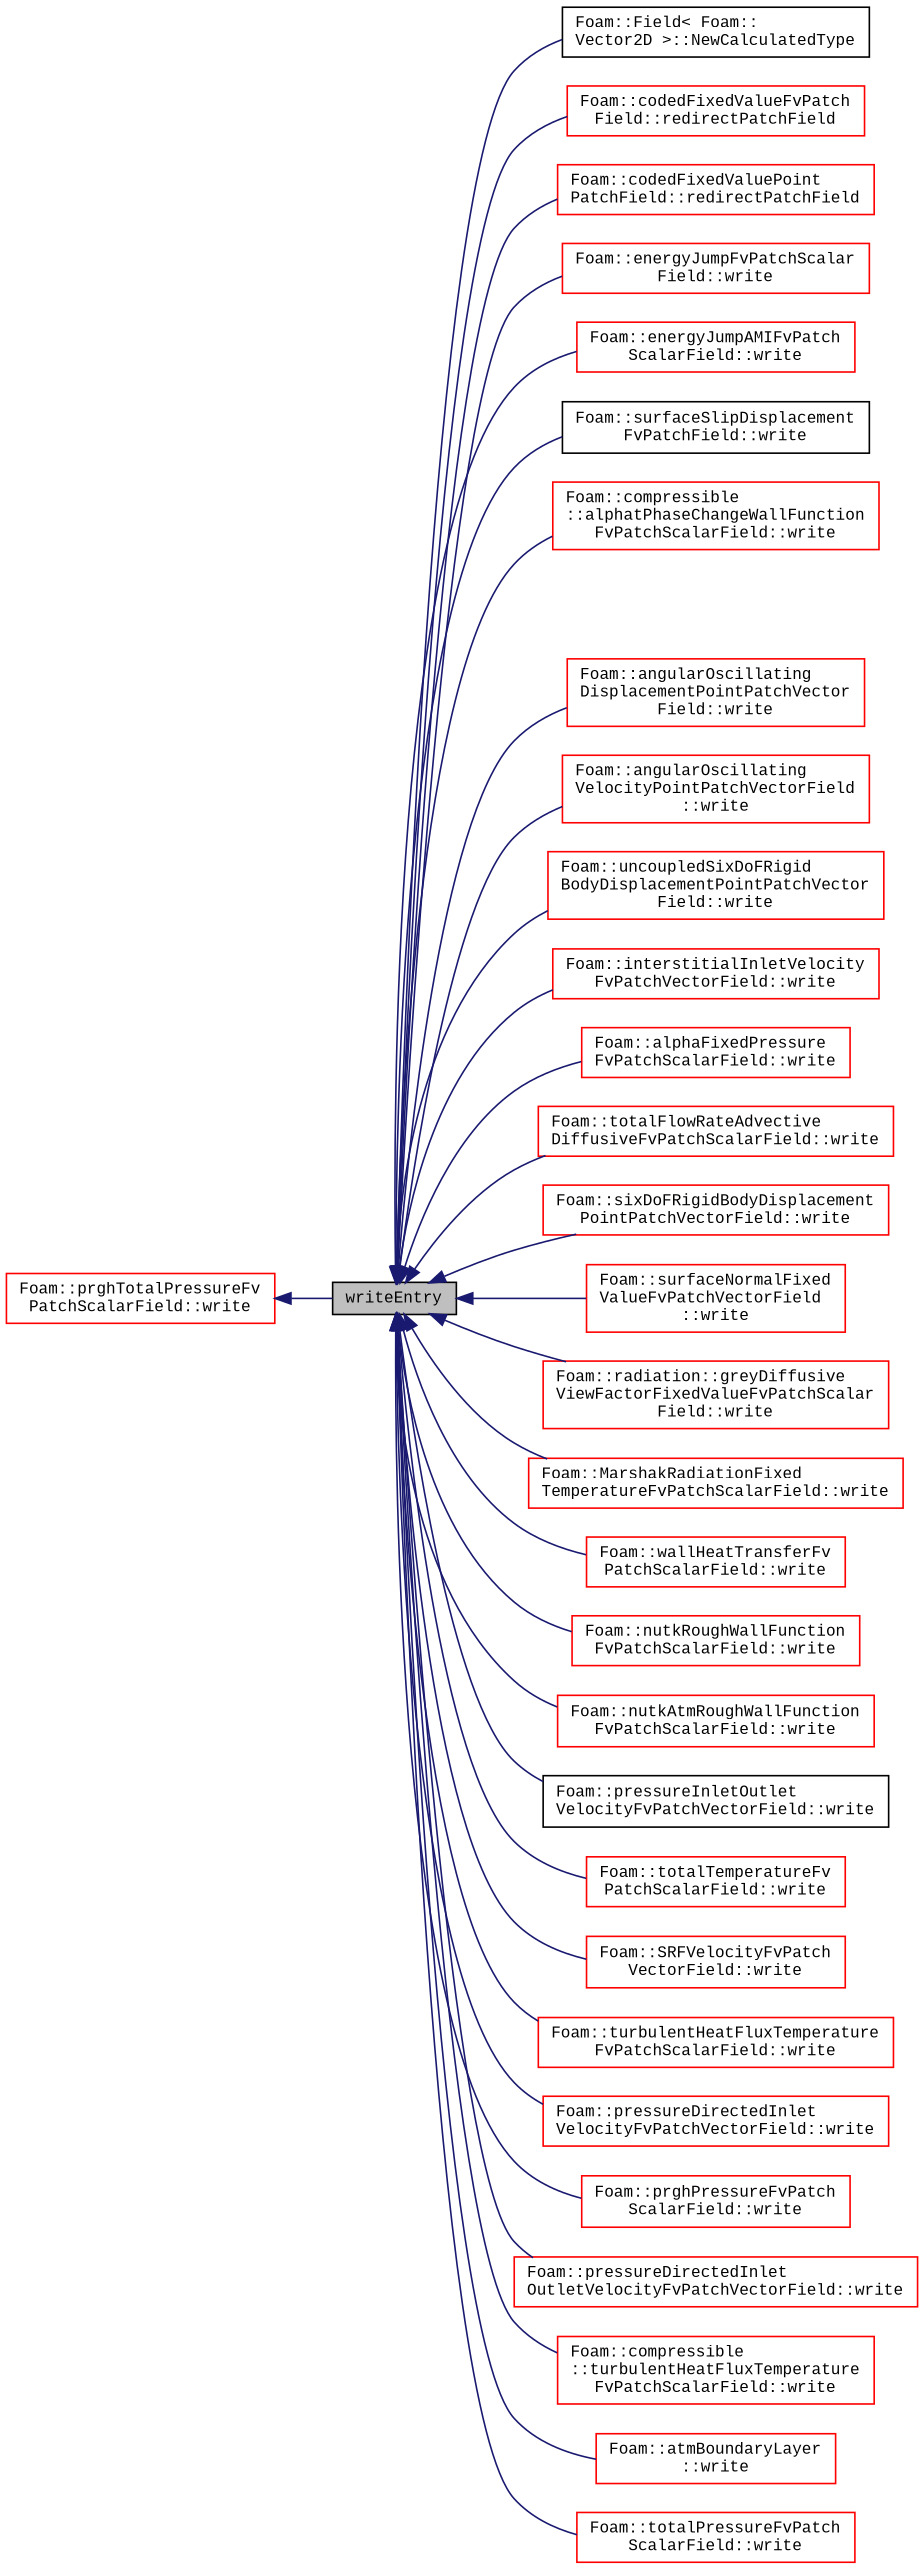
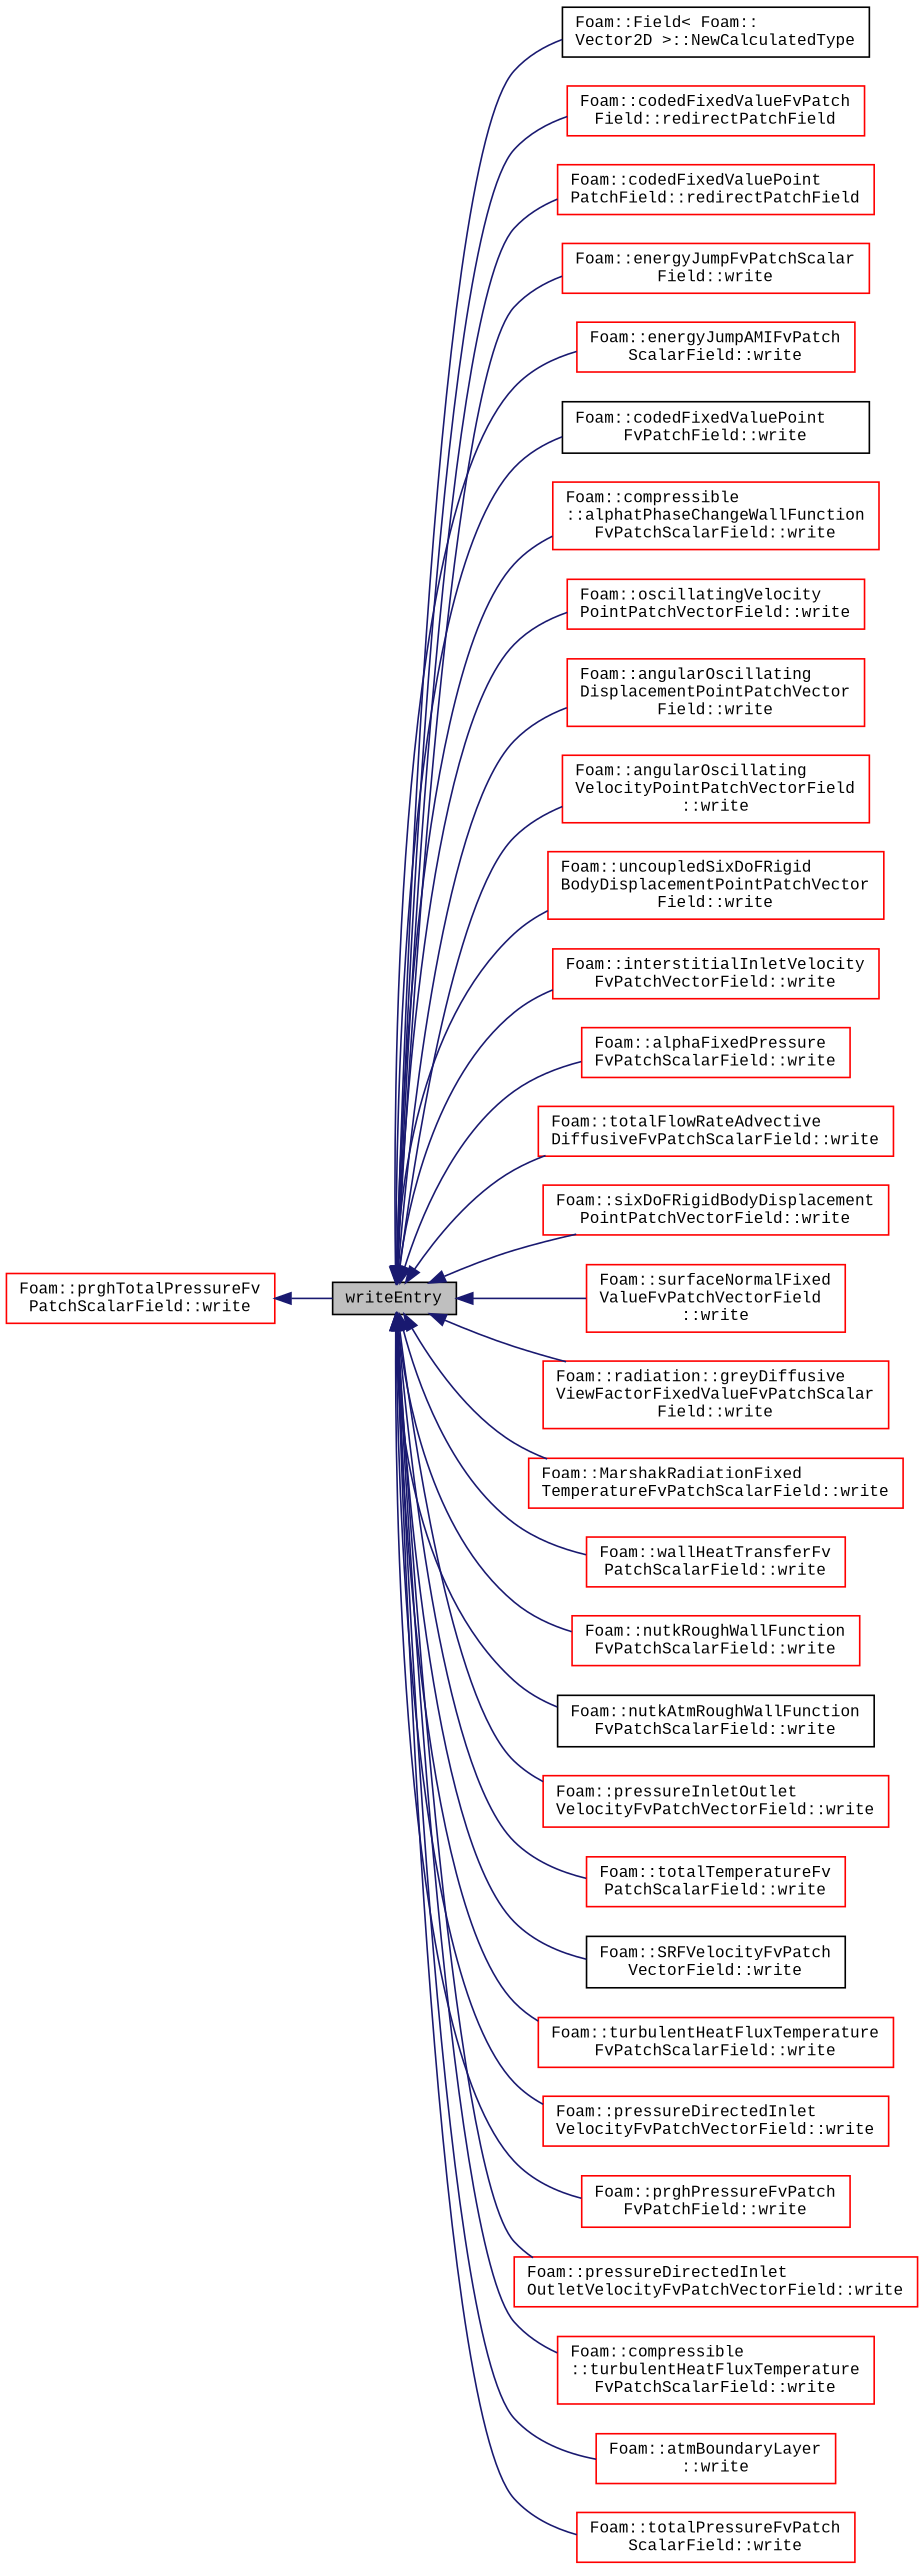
(716, 427) -> (716, 427)
none -> (716, 604)
(716, 1721) -> (716, 1721)
(716, 1801) -> (716, 1801)
(716, 1962) -> (716, 1962)
(716, 2202) -> (716, 2202)
